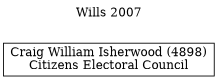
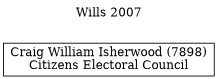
(109, 60) -> (109, 60)
